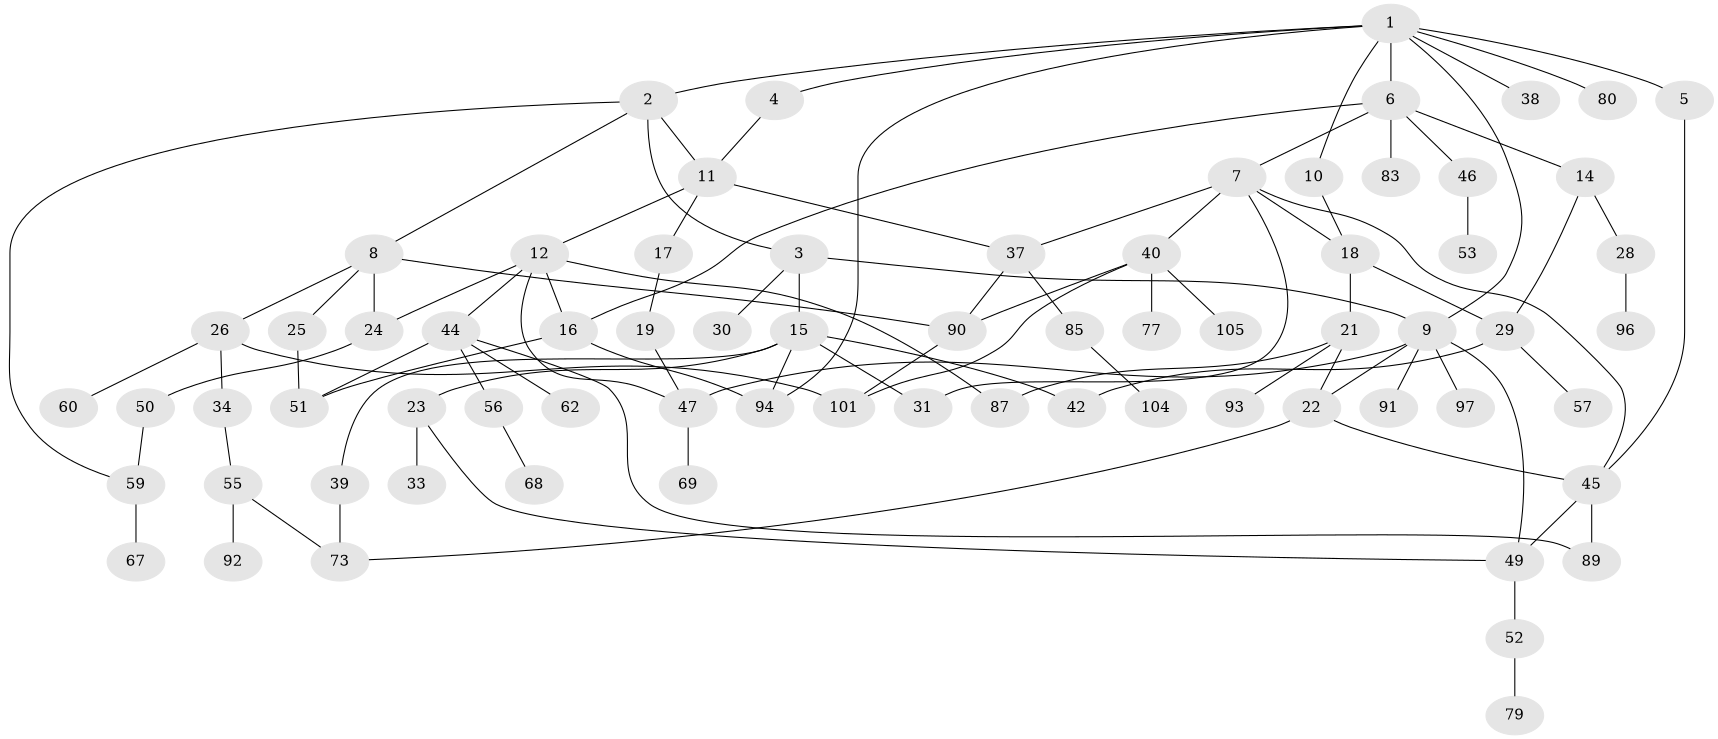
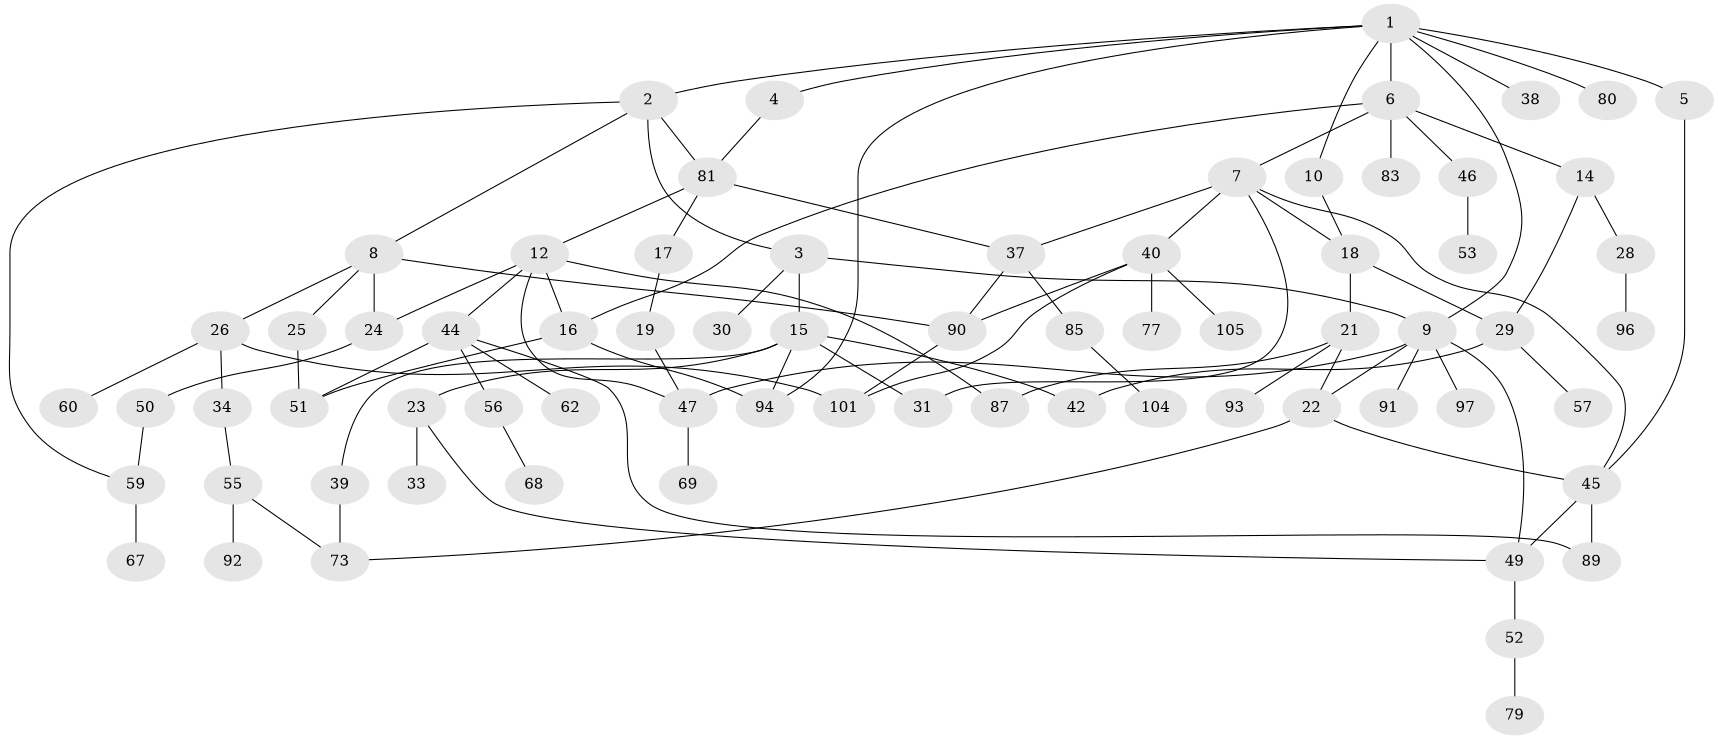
(707, 177) -> (707, 177)
